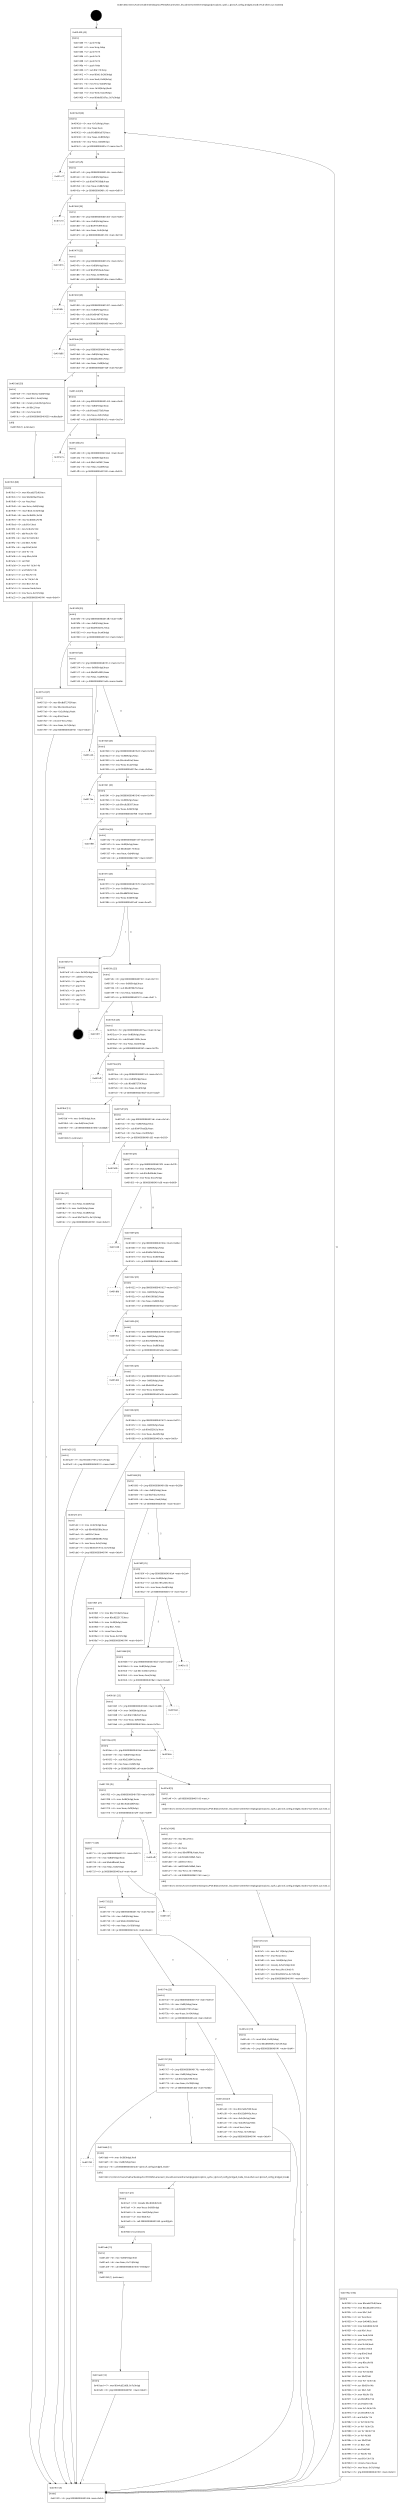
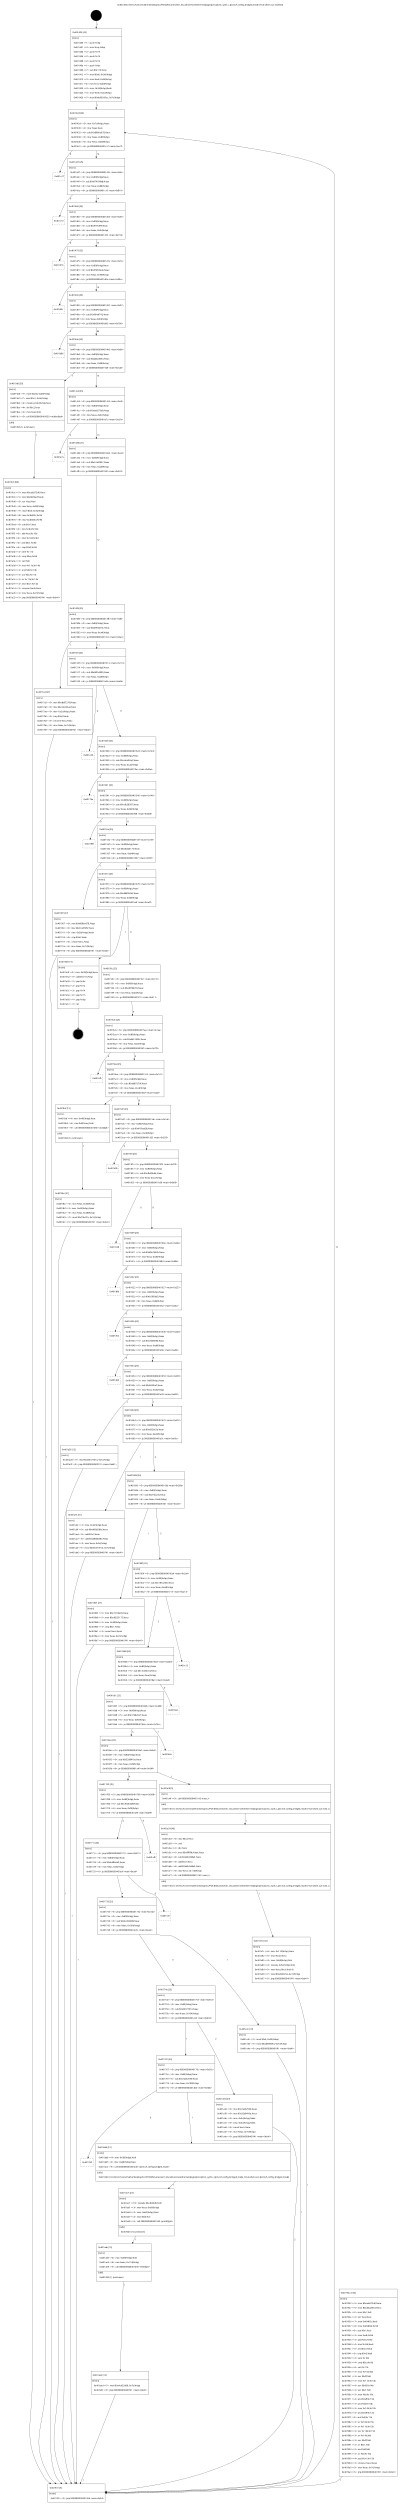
none -> (82, 932)
(95, 1034) -> none
